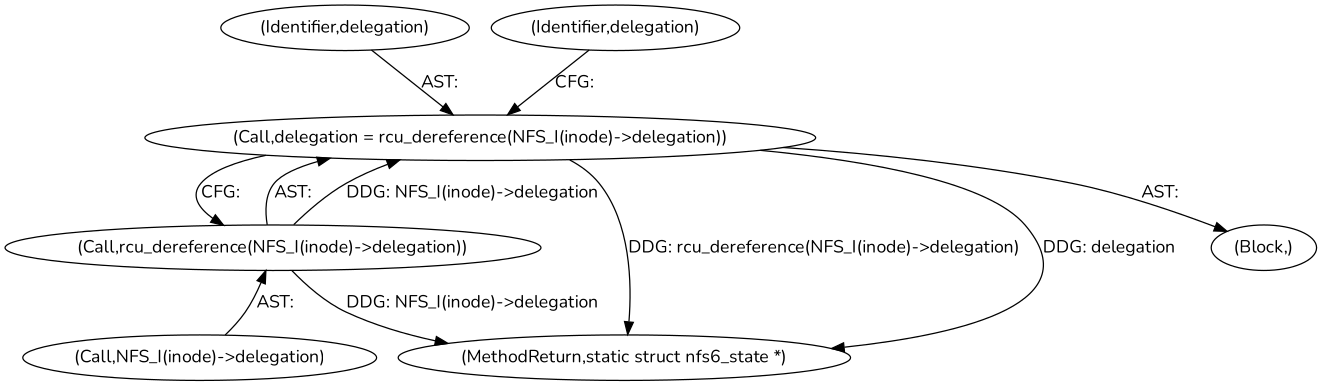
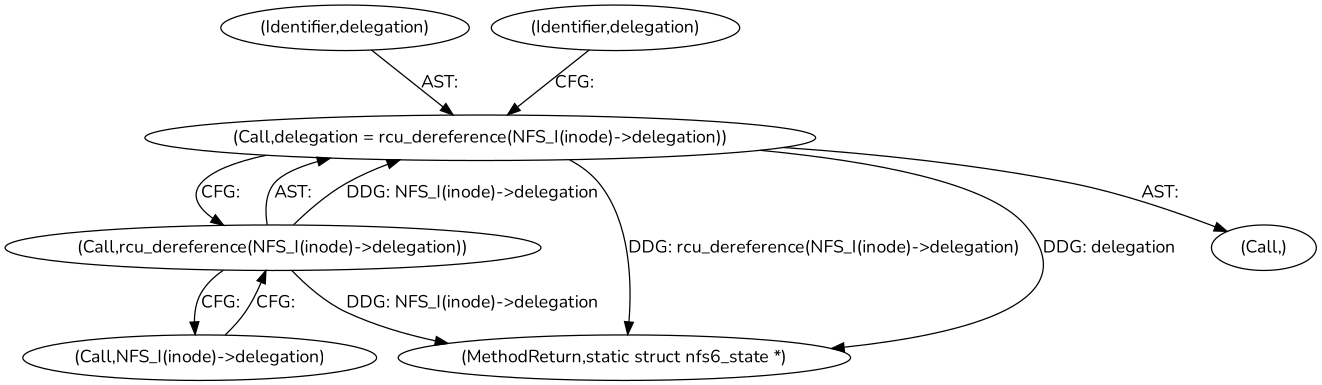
(1264, 248) -> (1264, 248)
none -> (202, 292)
(278, 303) -> (278, 303)
